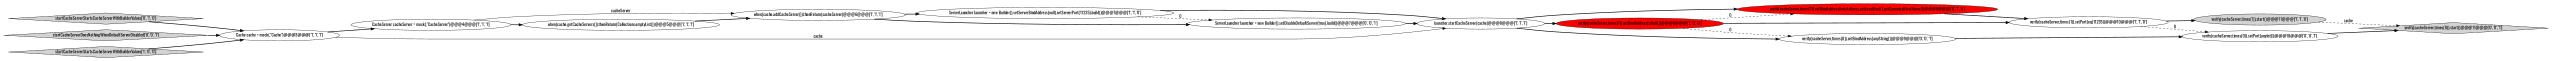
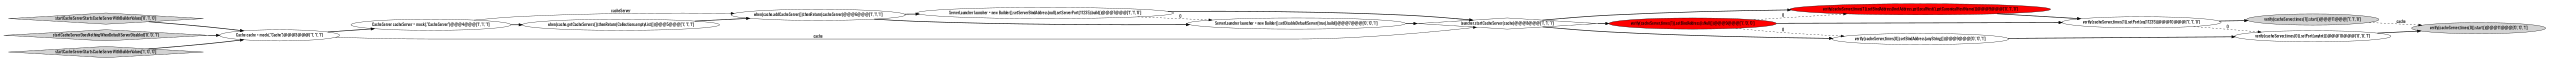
(1481, 24) -> (1507, 24)
(2454, 28) -> (2479, 28)
